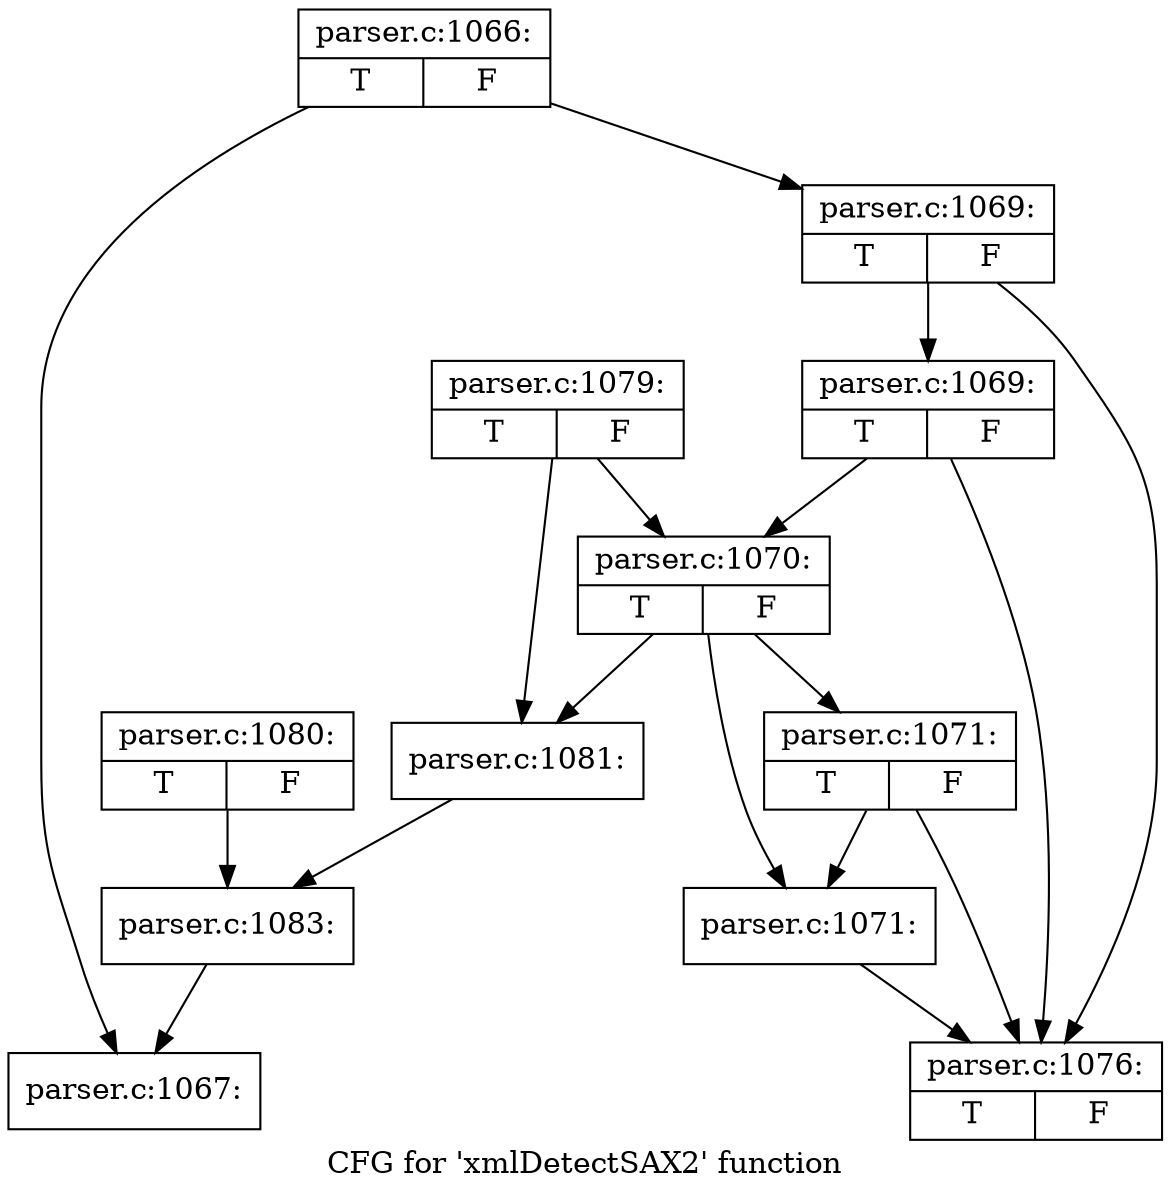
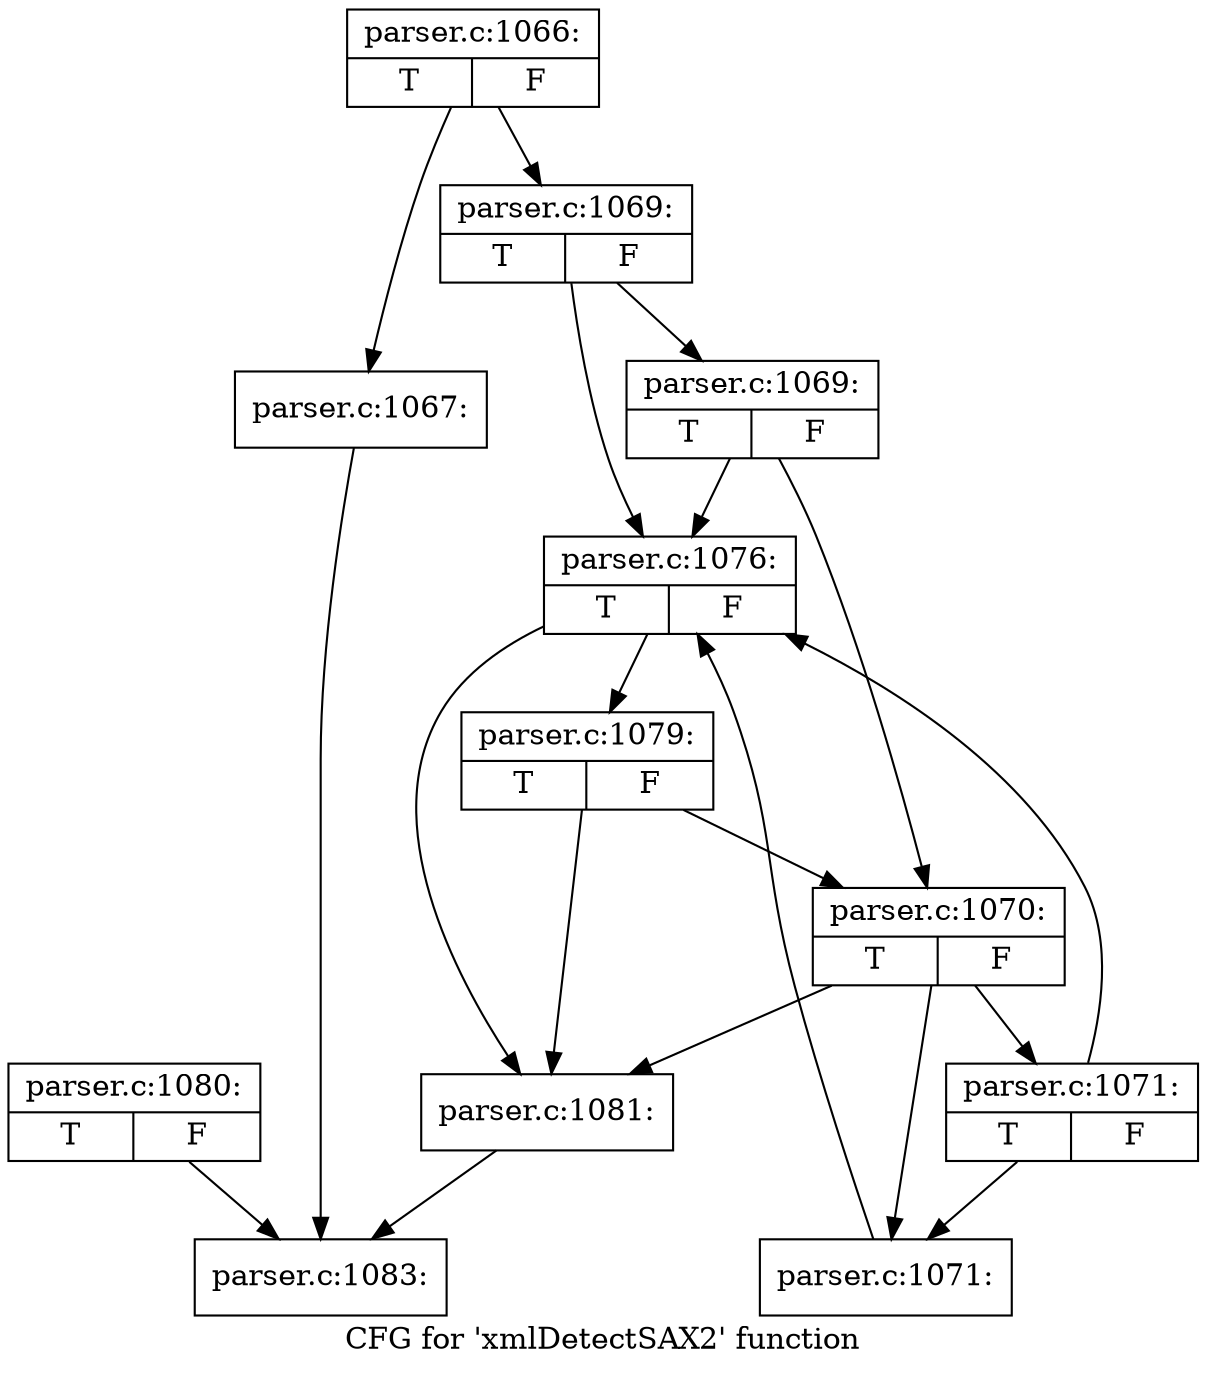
none -> (633, 663)
none -> (418, 824)
(186, 999) -> (321, 832)
